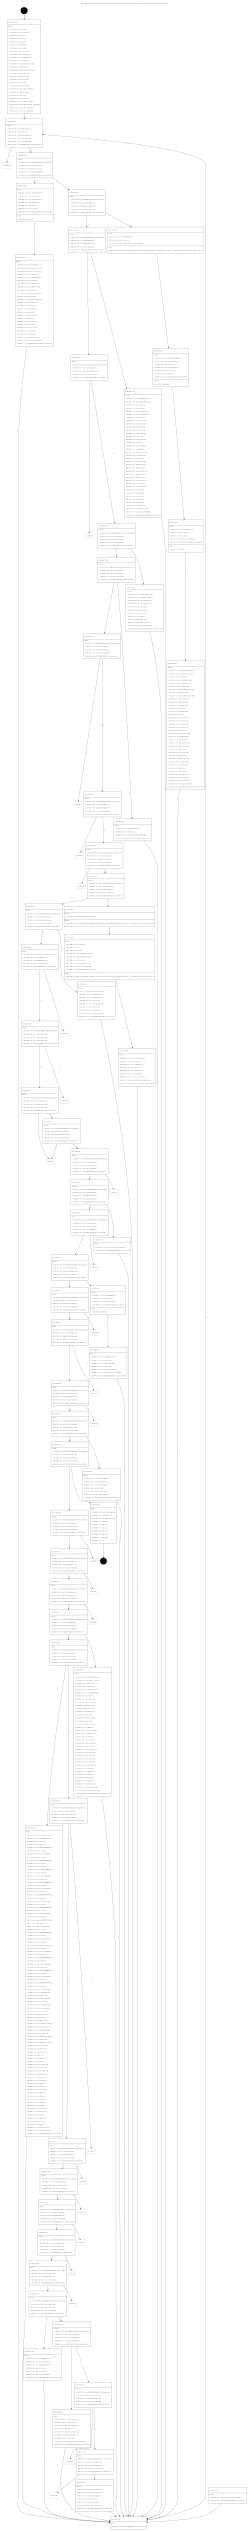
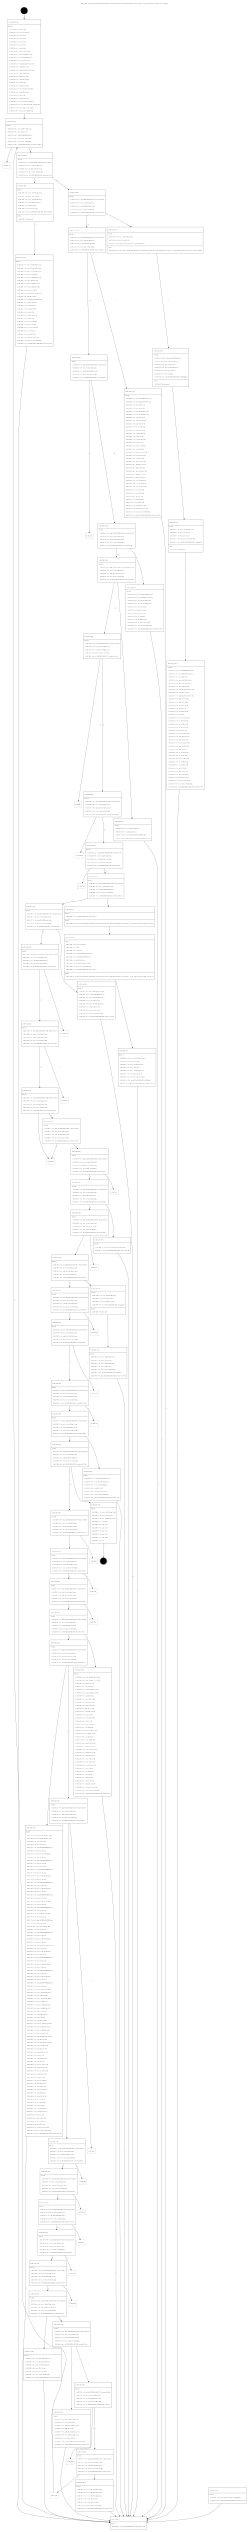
(206, 1280) -> (14, 1331)
